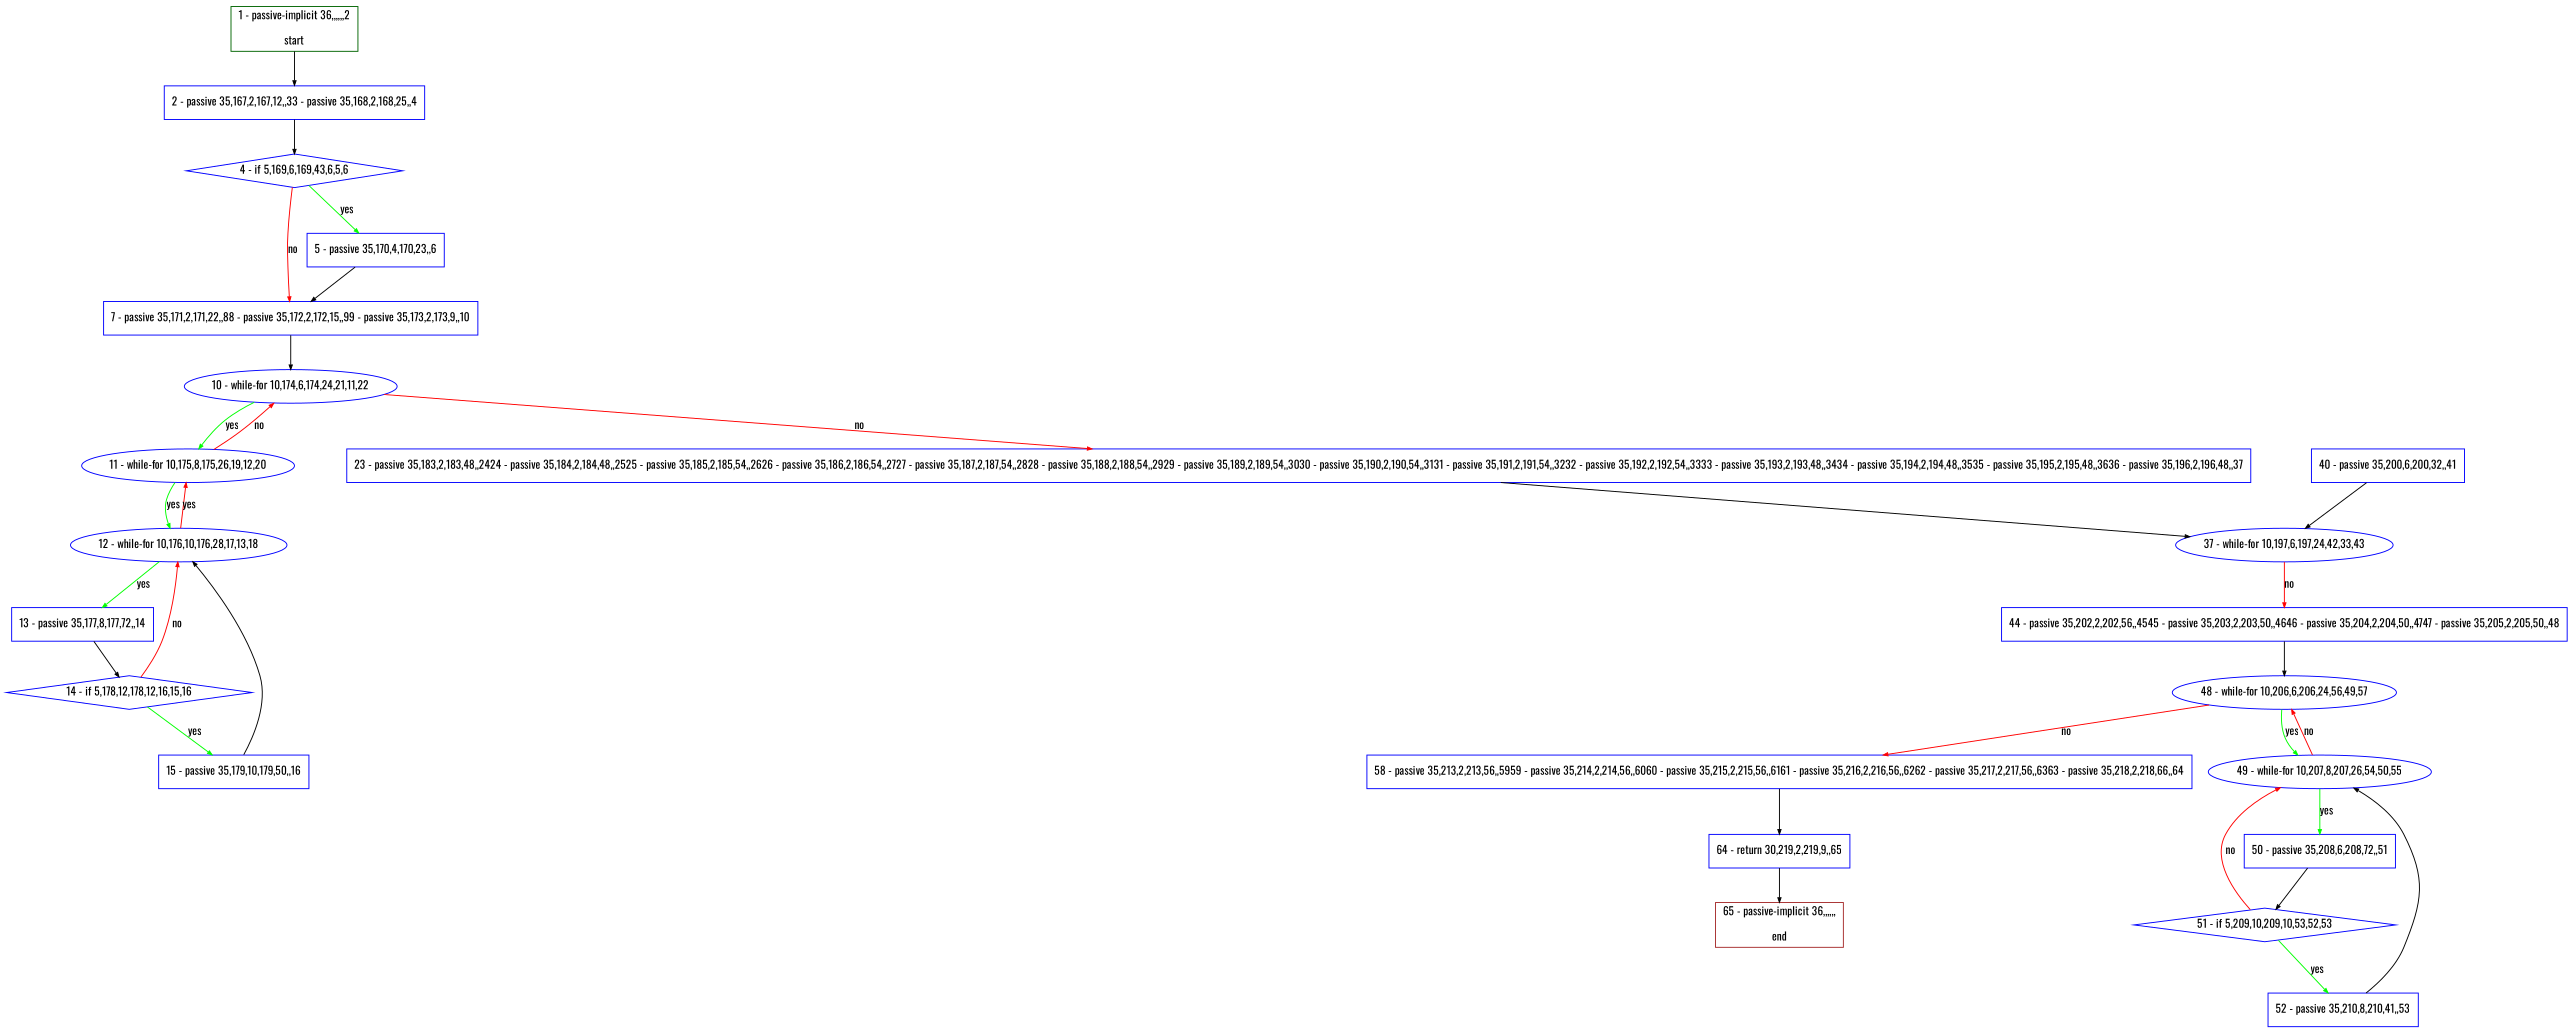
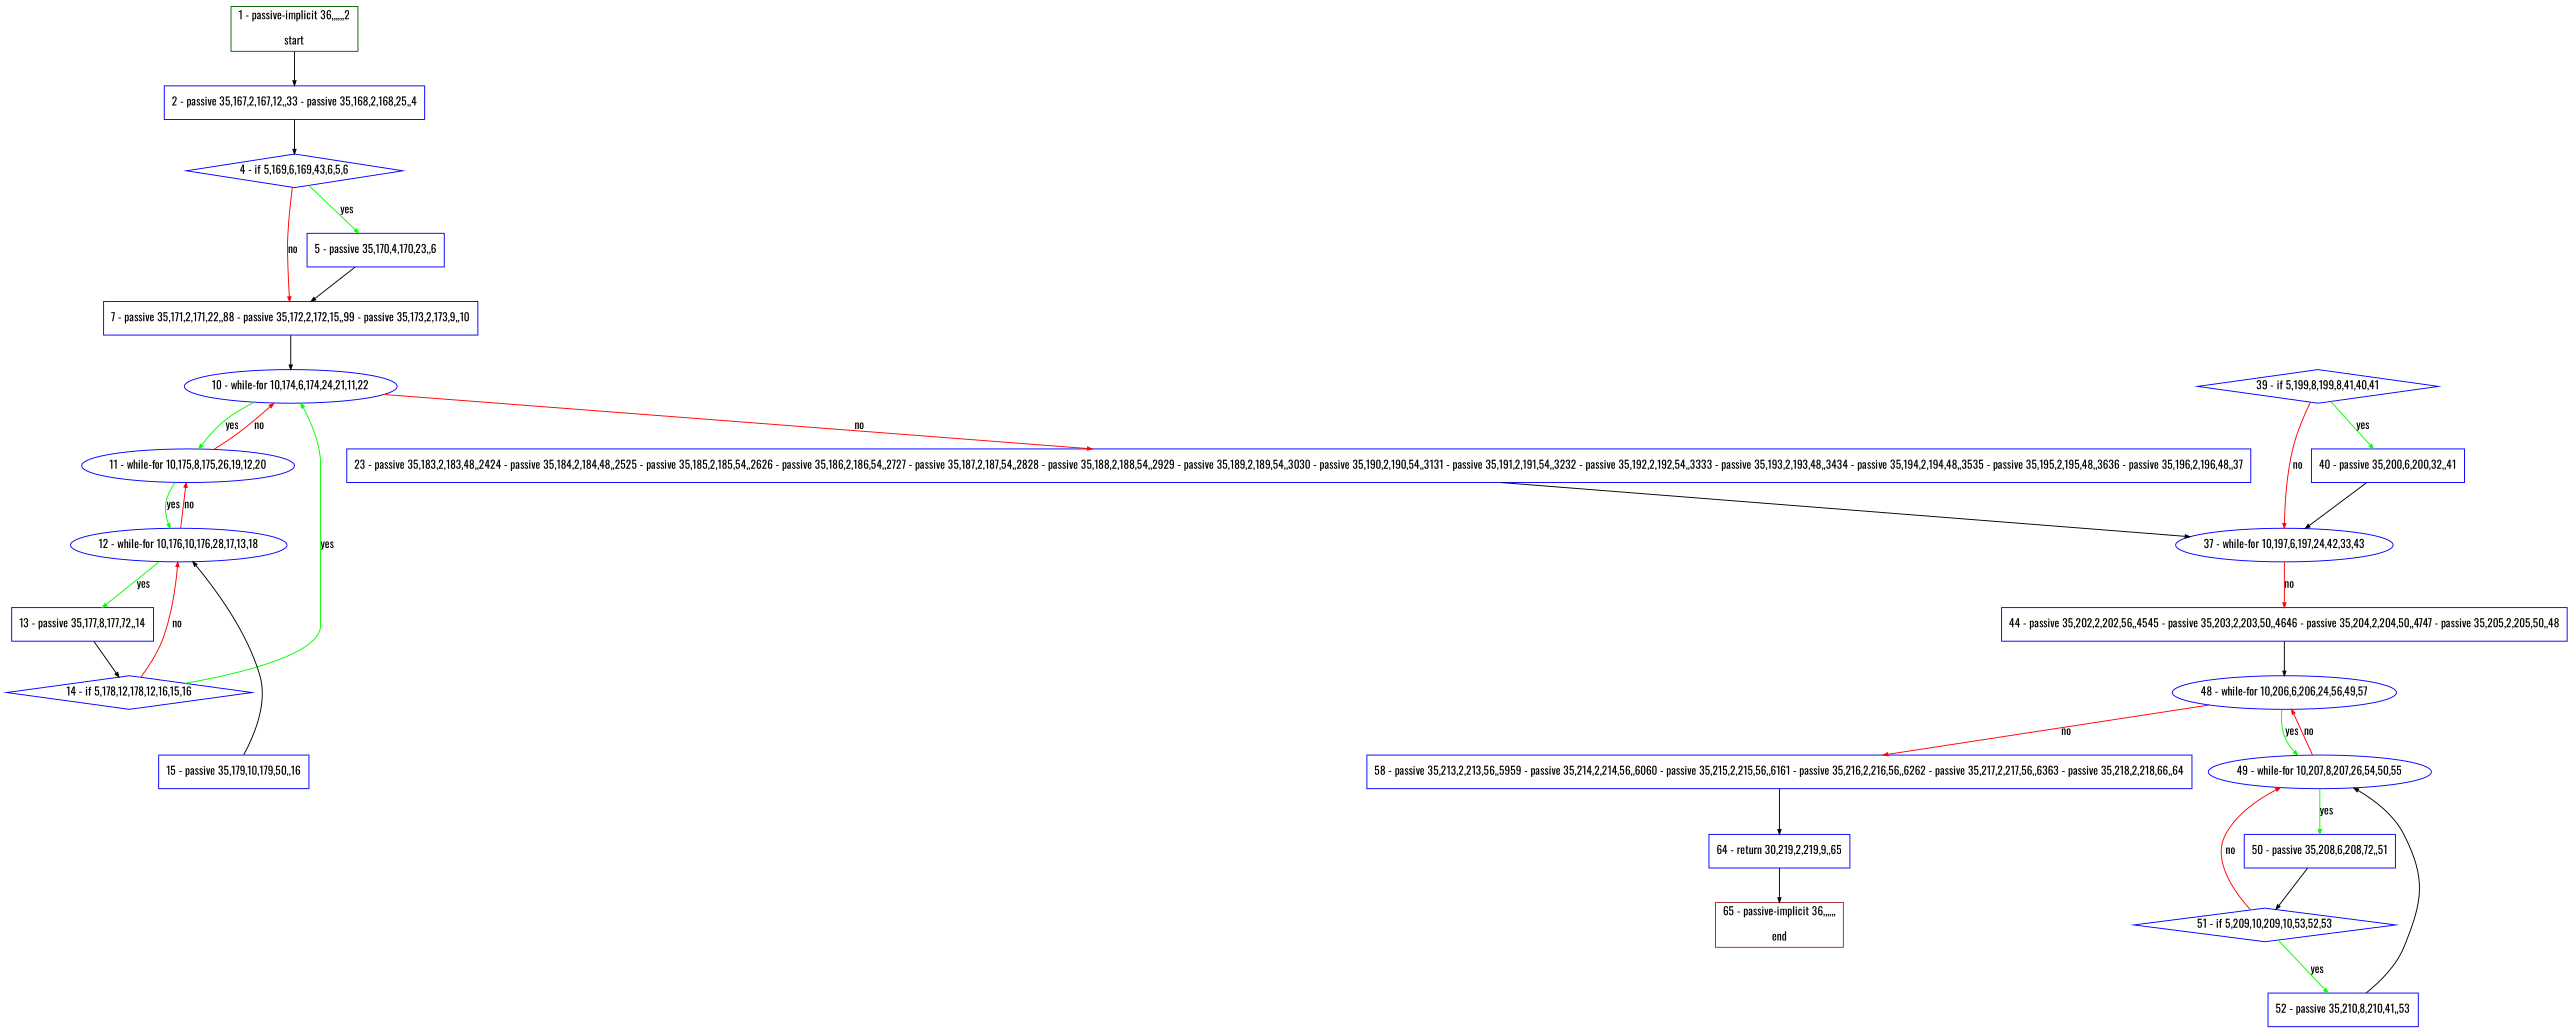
none -> (2318, 386)
(189, 505) -> (189, 505)
(178, 729) -> (321, 591)
